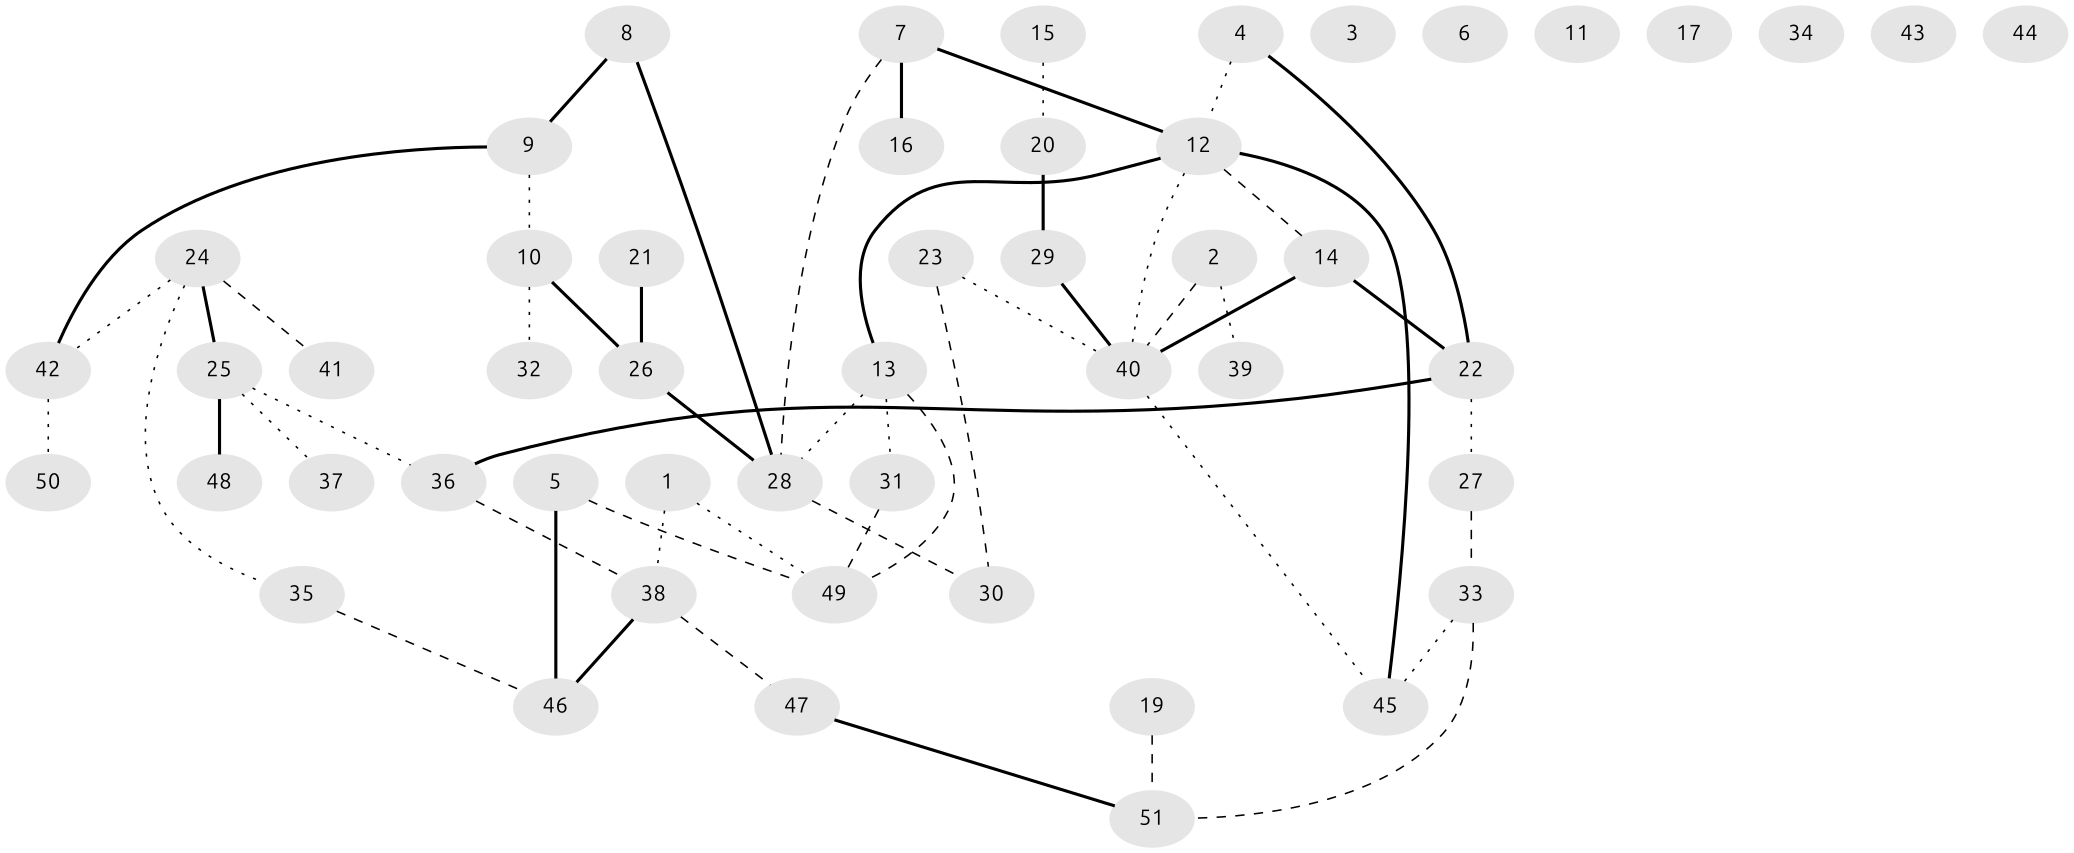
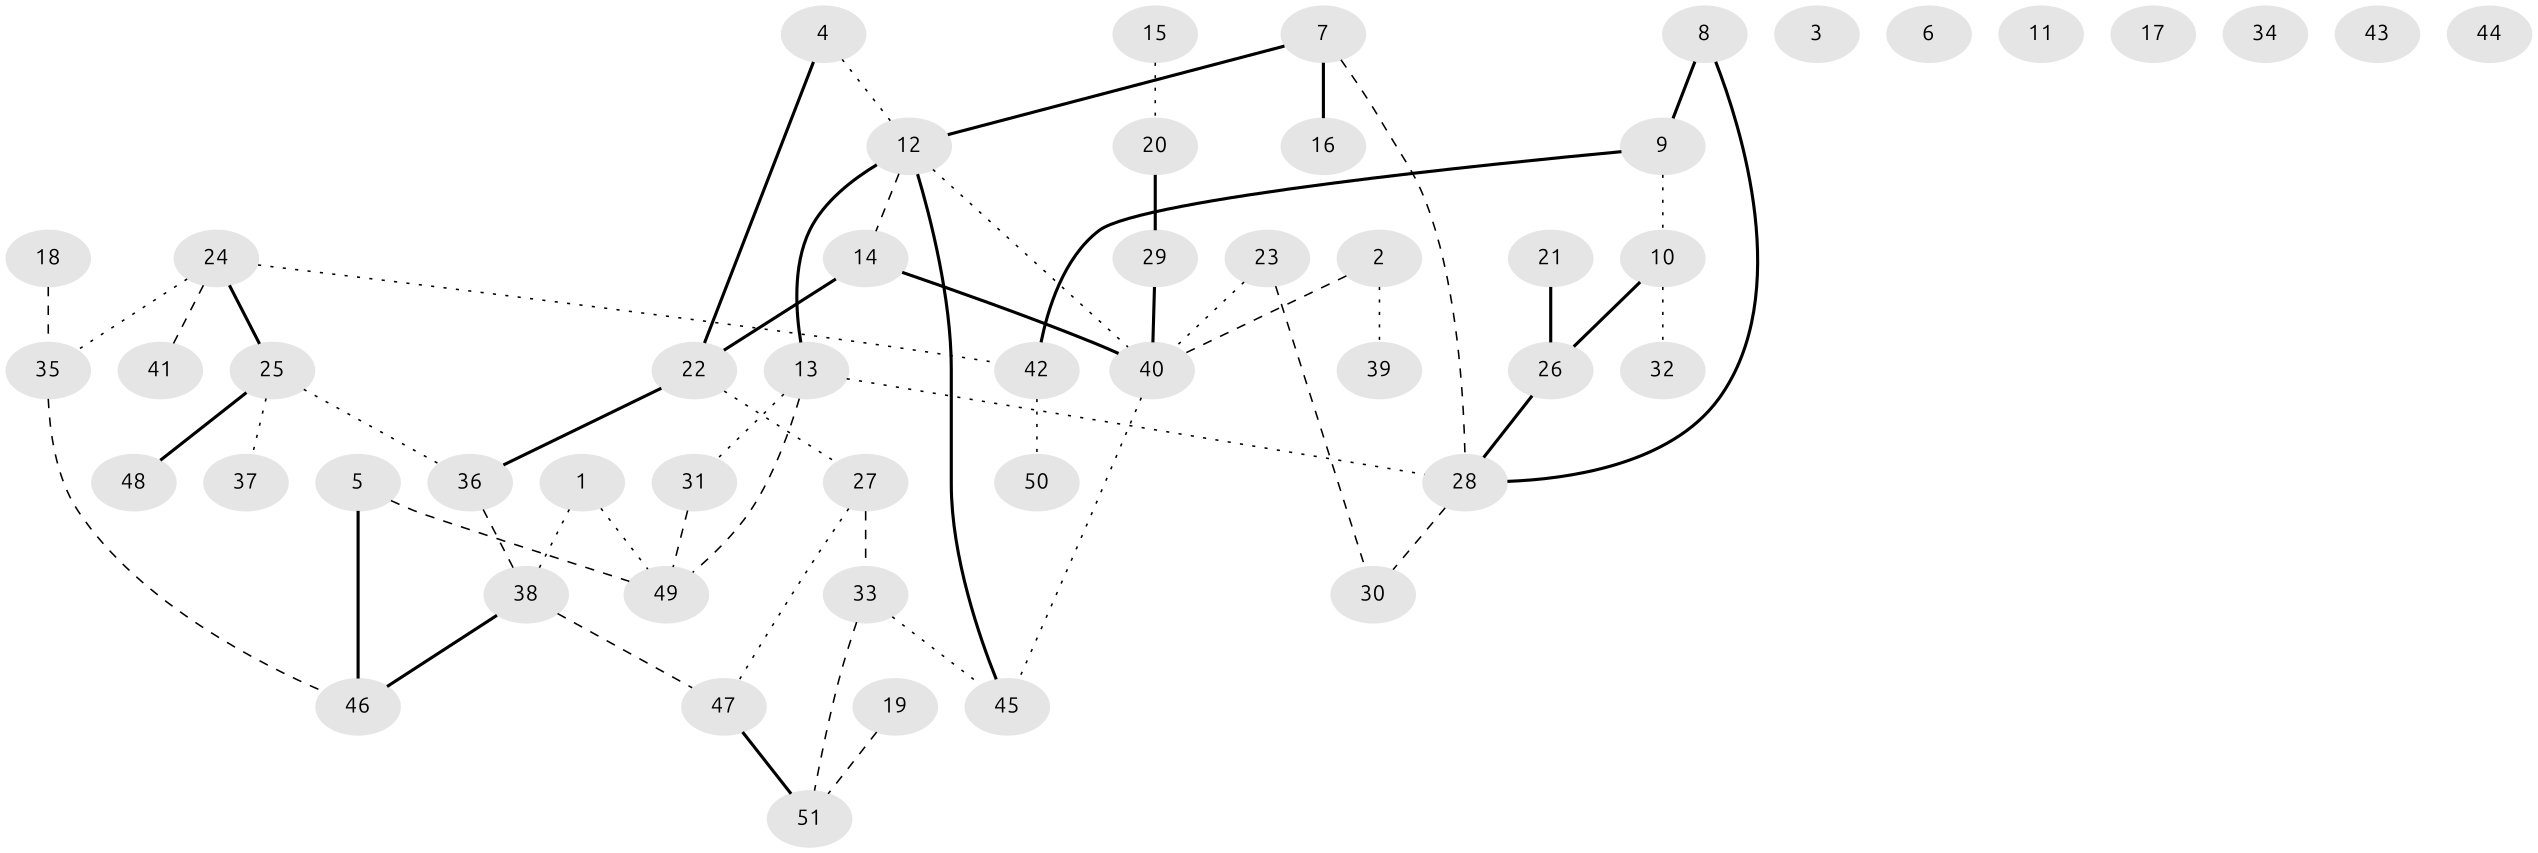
none -> (48, 258)
none -> (792, 594)
